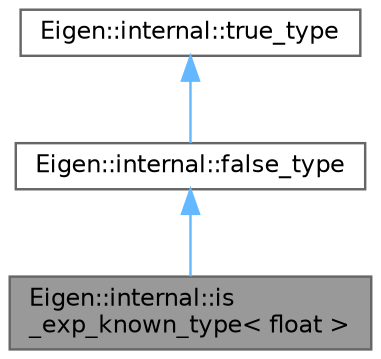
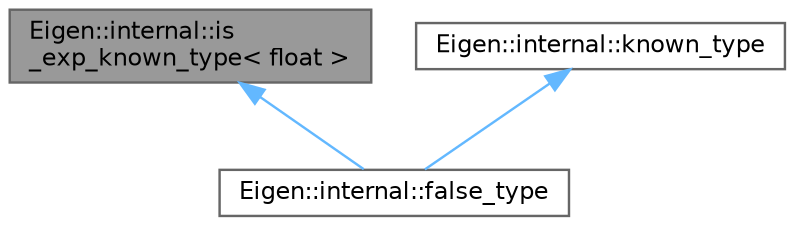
(190, 33) -> (601, 46)
(190, 245) -> (312, 133)
